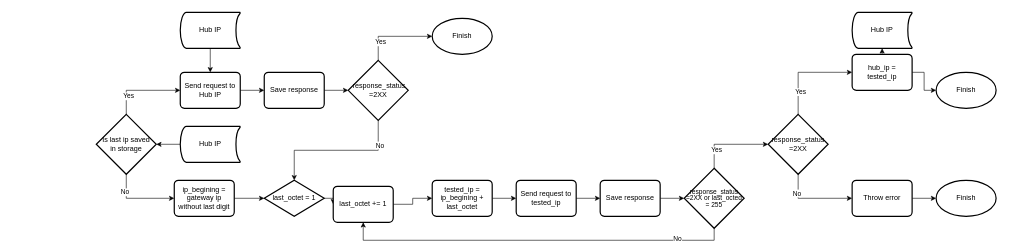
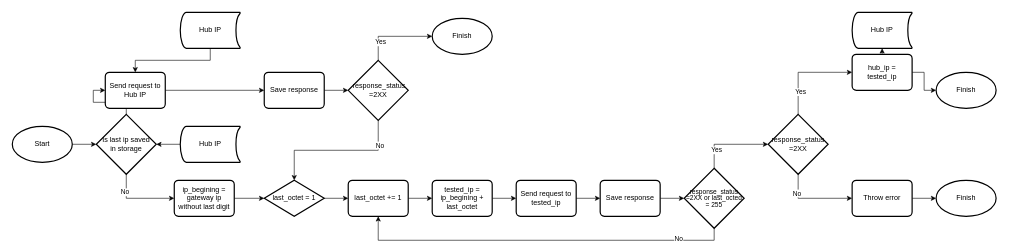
(210, 90) -> (135, 90)
none -> (42, 144)
none -> (90, 144)
(363, 204) -> (378, 198)
